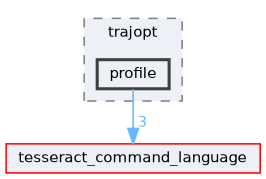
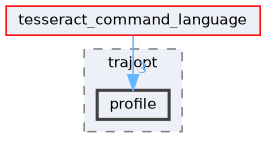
(133, 111) -> (133, 59)
